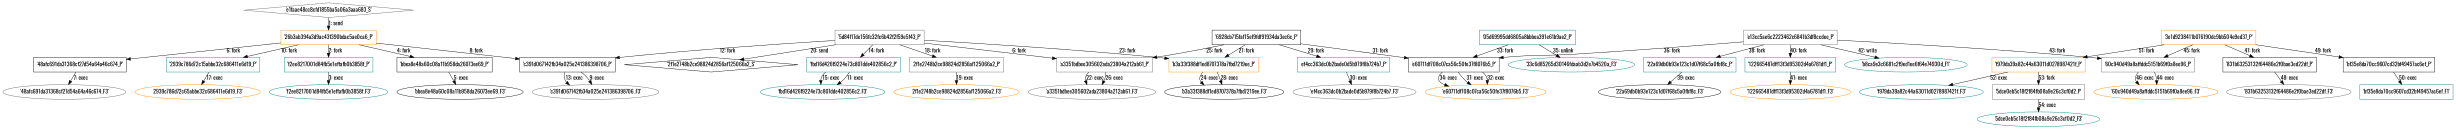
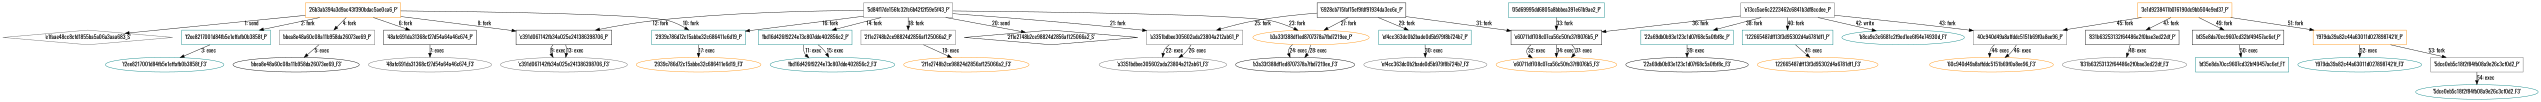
(329, 22) -> (217, 24)
none -> (807, 23)
(1019, 51) -> (1118, 24)
(445, 65) -> (327, 37)
(1214, 65) -> (1311, 37)
(1571, 65) -> none
(2148, 65) -> (2020, 37)
(198, 92) -> (699, 65)
